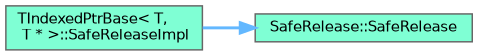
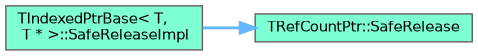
(364, 28) -> (364, 28)
